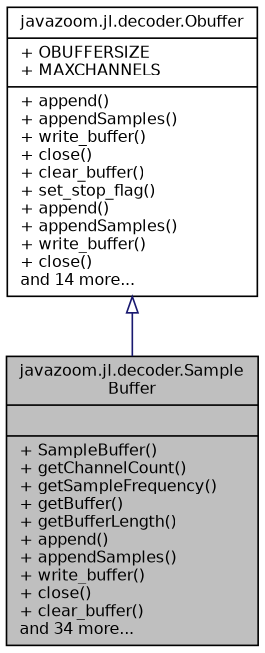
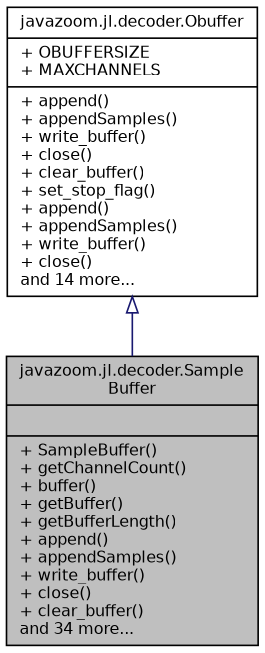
(119, 486) -> (58, 486)
